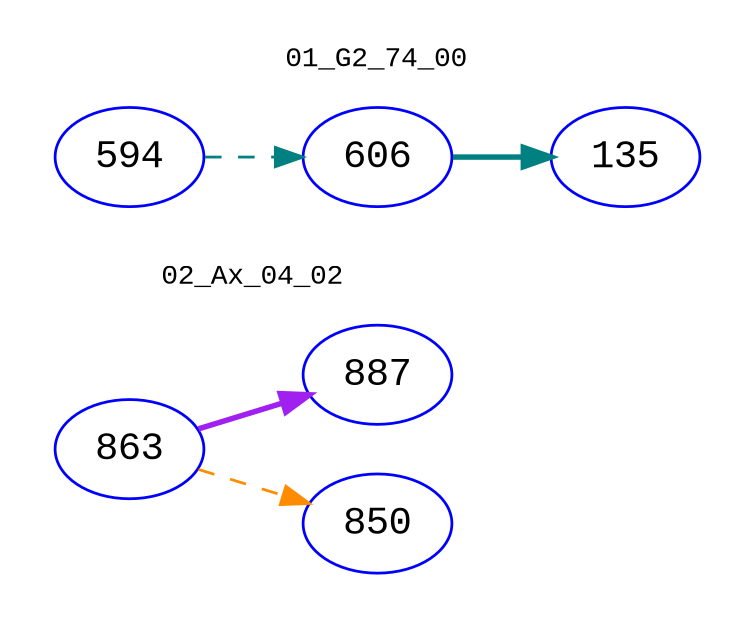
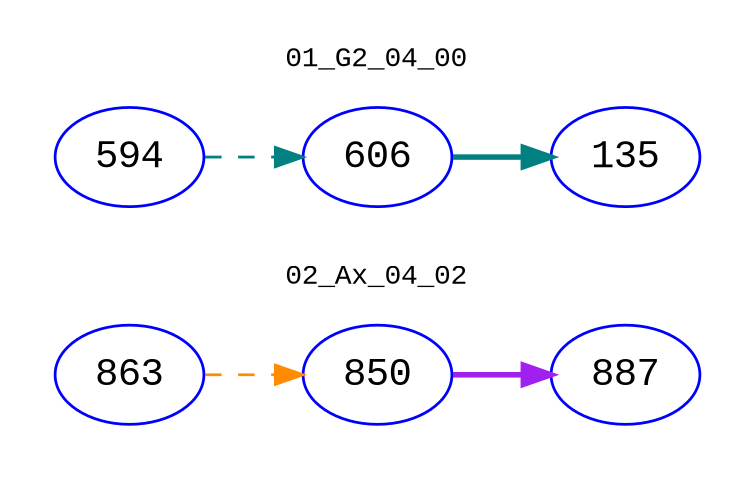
(378, 59) -> (378, 59)
(240, 416) -> (488, 375)
